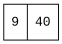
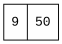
(43, 22) -> (43, 22)
